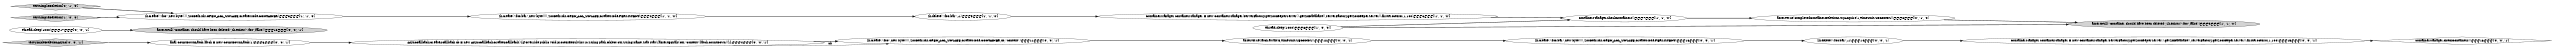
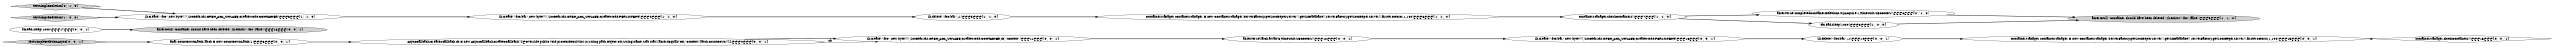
(1454, 23) -> (1744, 21)
